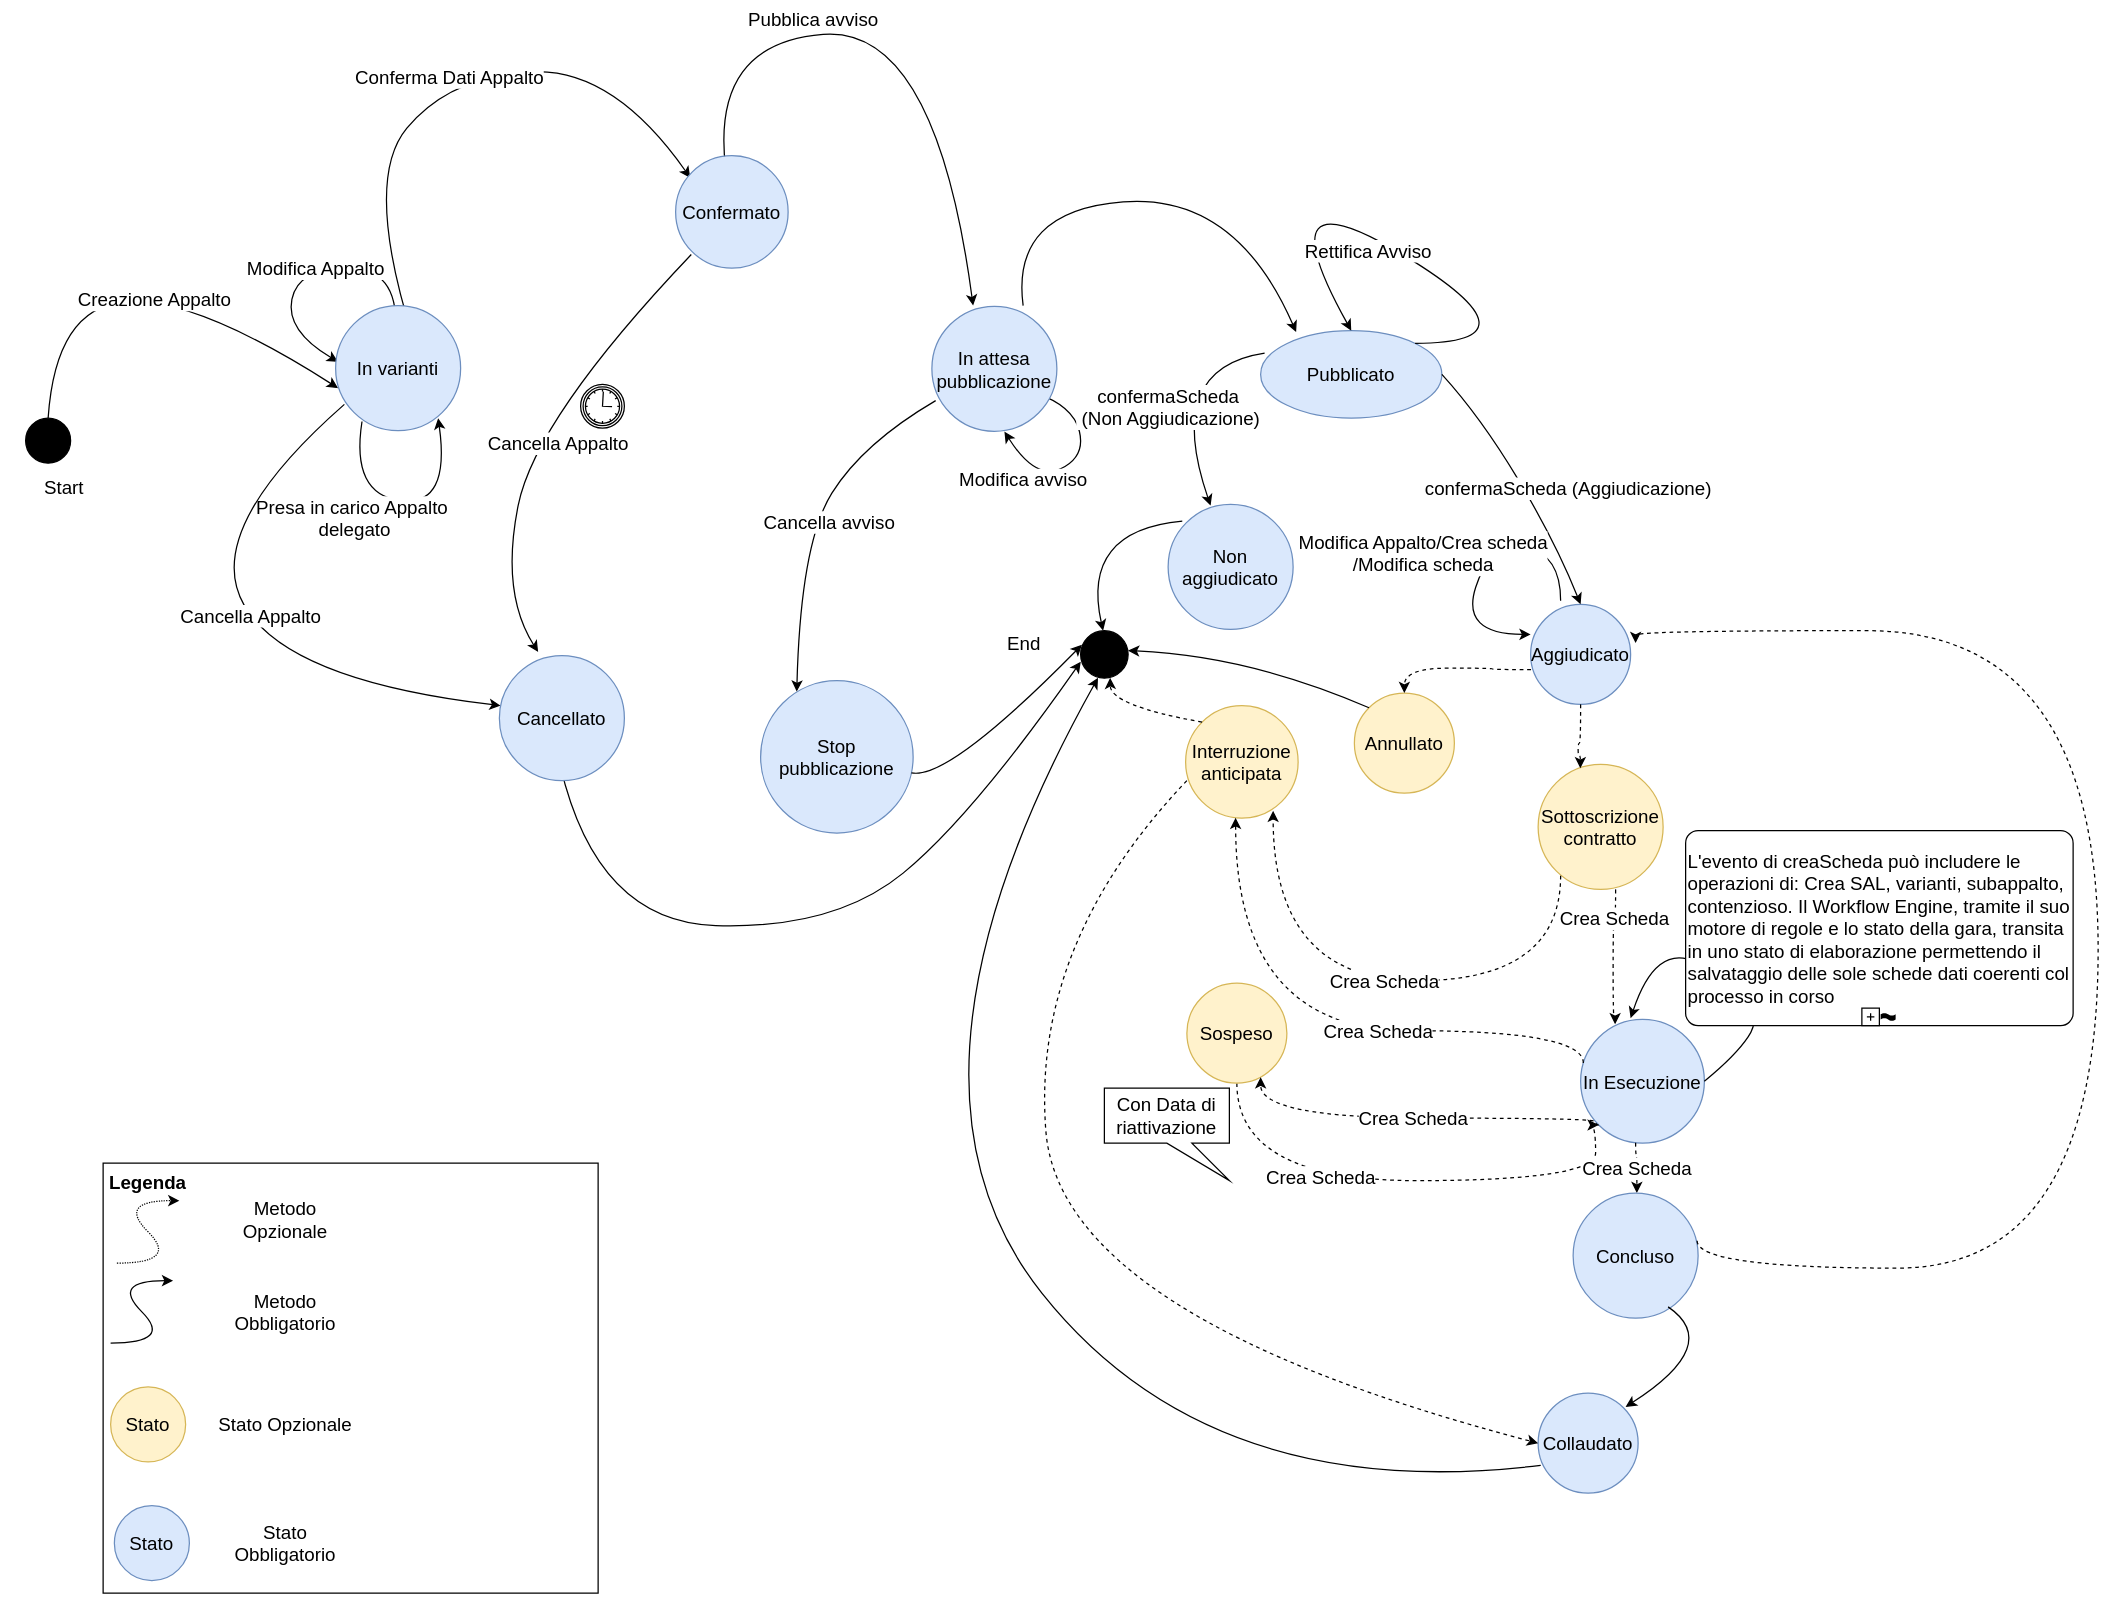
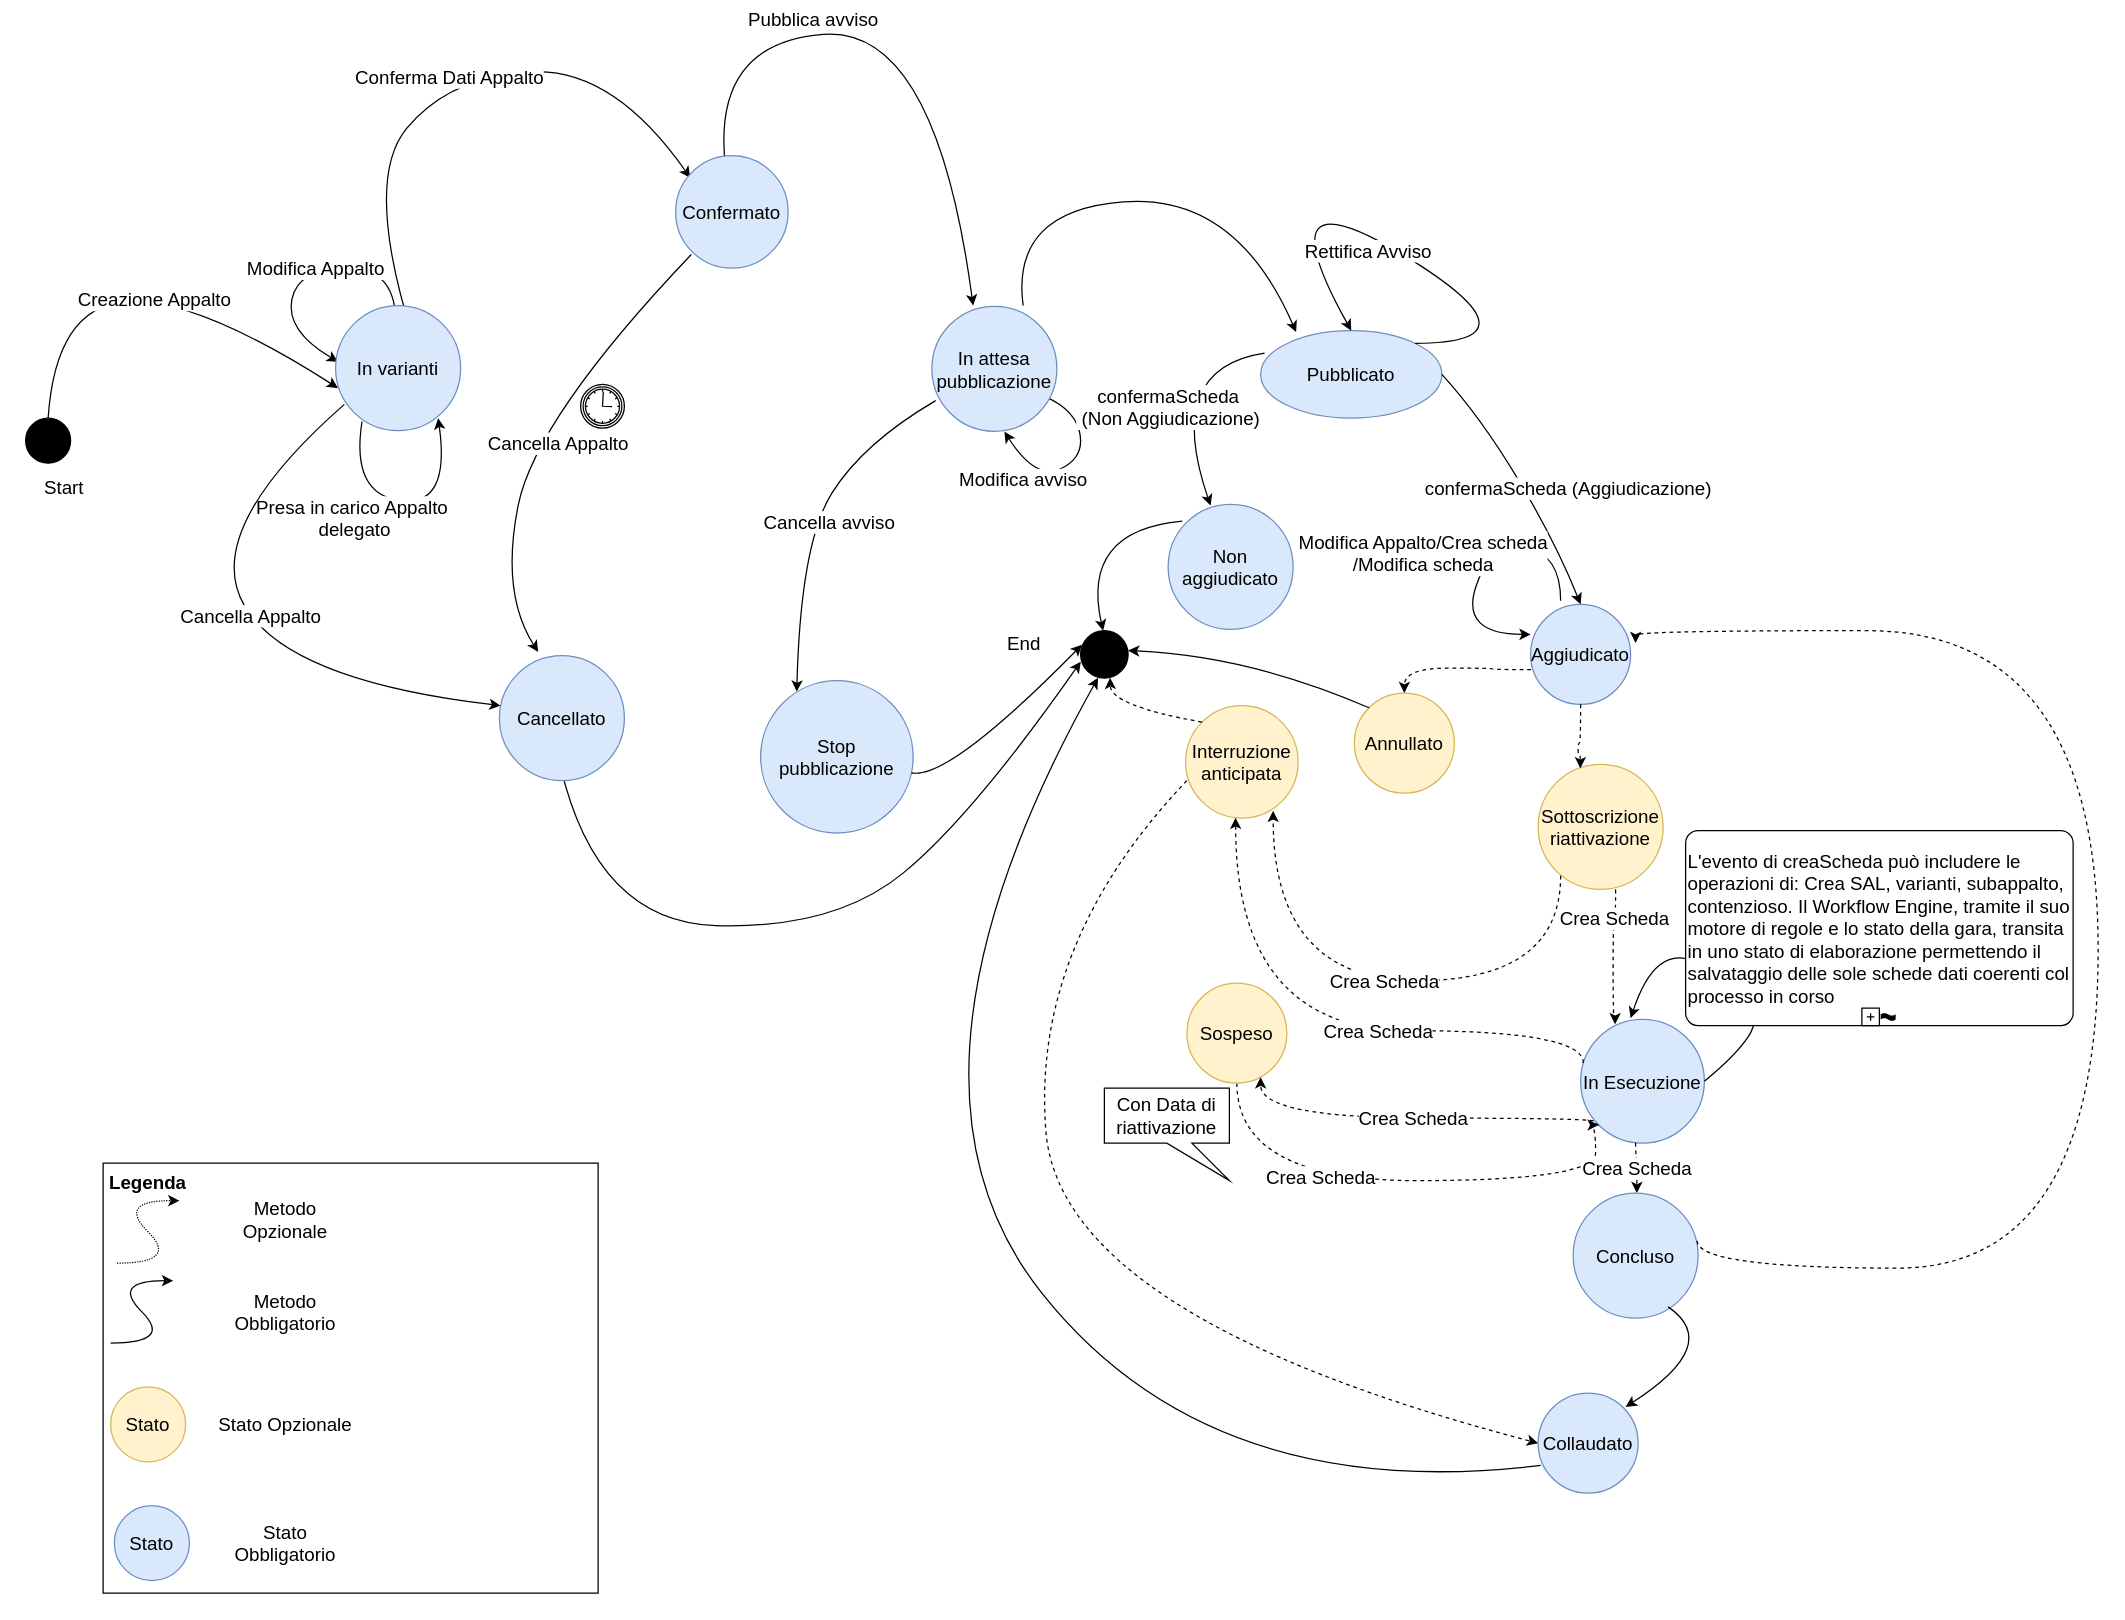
(1601, 827) -> (1601, 827)
